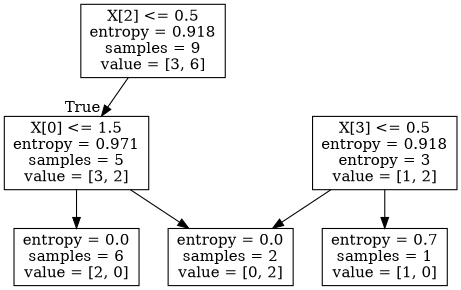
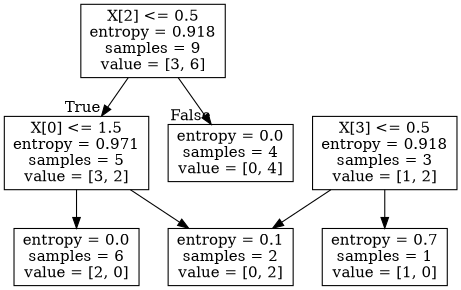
none -> (231, 153)
(385, 153) -> (385, 153)
(231, 257) -> (231, 257)
